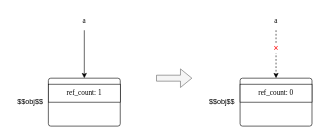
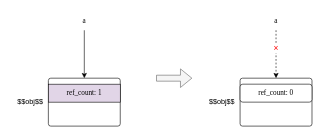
(84, 93) -> (84, 93)
(276, 93) -> (276, 93)
